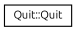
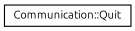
(38, 16) -> (68, 16)
